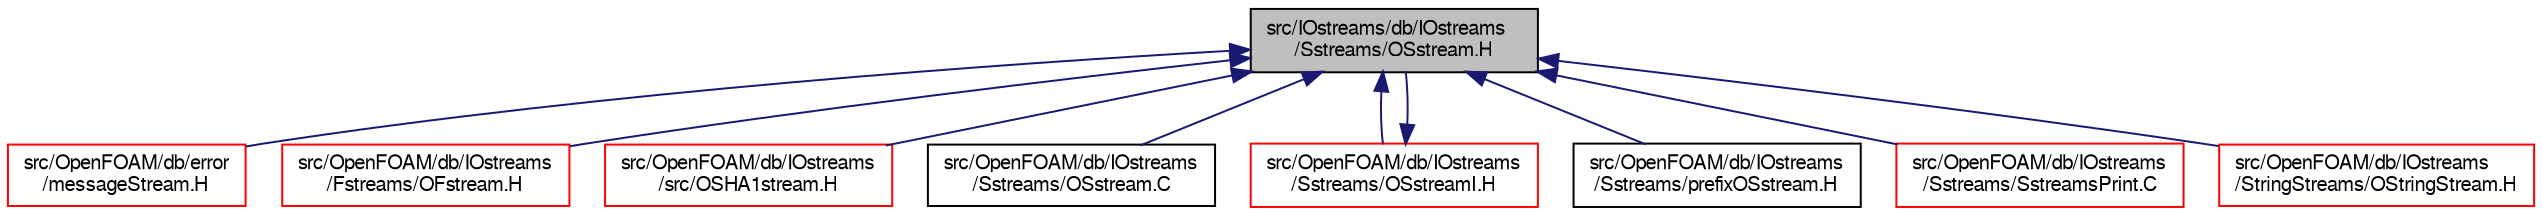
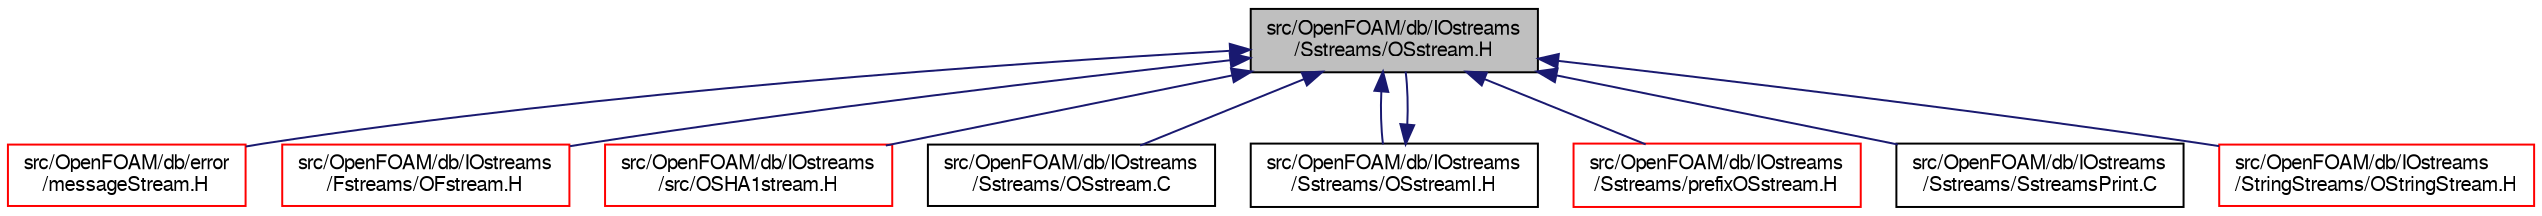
(1394, 41) -> (1394, 41)
(1394, 175) -> (1394, 175)
(1717, 175) -> (1717, 175)
(2040, 175) -> (2040, 175)
